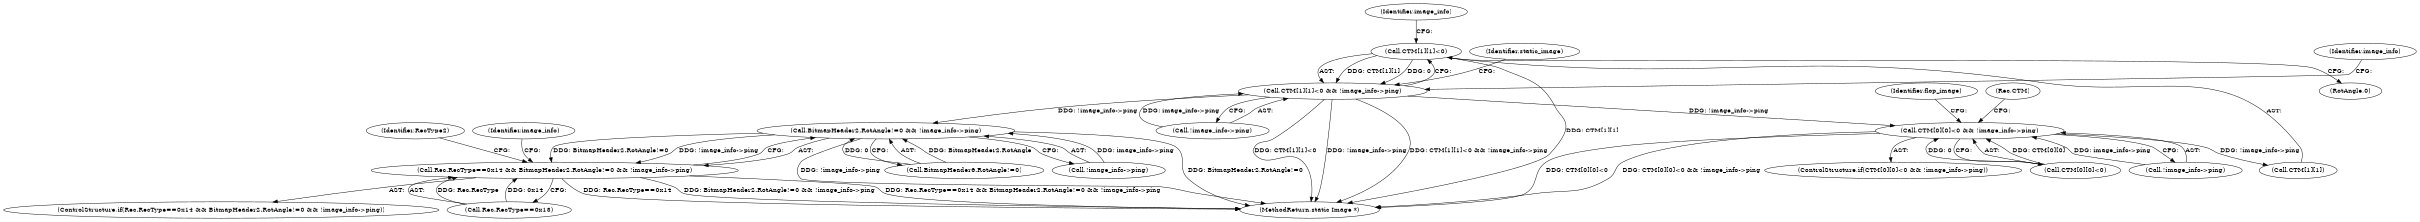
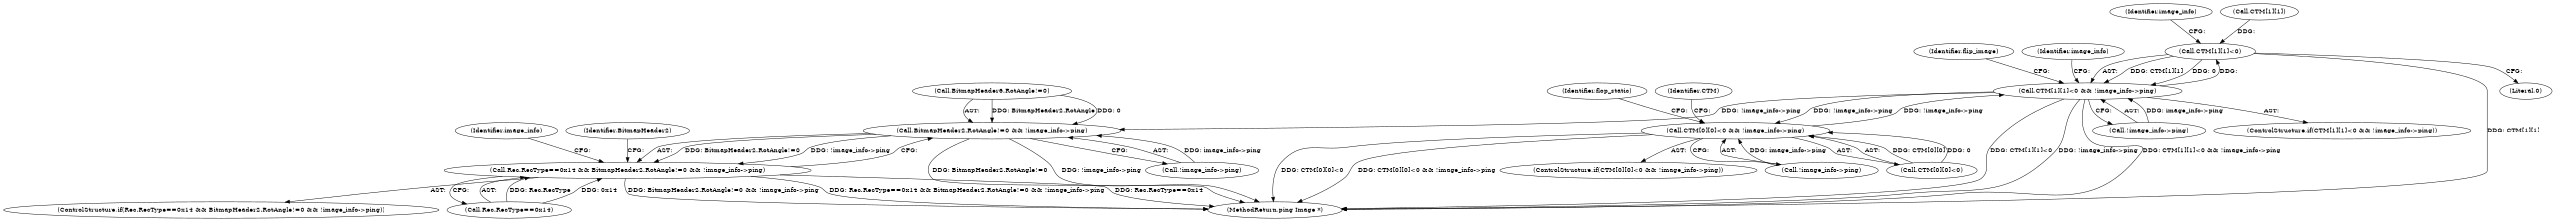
(1525, 51) -> (1964, 51)
(1444, 71) -> (2230, 71)
(1926, 91) -> (1597, 91)
(2013, 91) -> (1694, 91)
(2351, 91) -> (2526, 91)
(2275, 111) -> (2247, 32)
(415, 131) -> (628, 131)
none -> (2342, 131)
(2182, 143) -> (1905, 107)
(1965, 151) -> (1846, 151)
(875, 157) -> none
(509, 210) -> (509, 210)
(1310, 210) -> (1275, 210)
